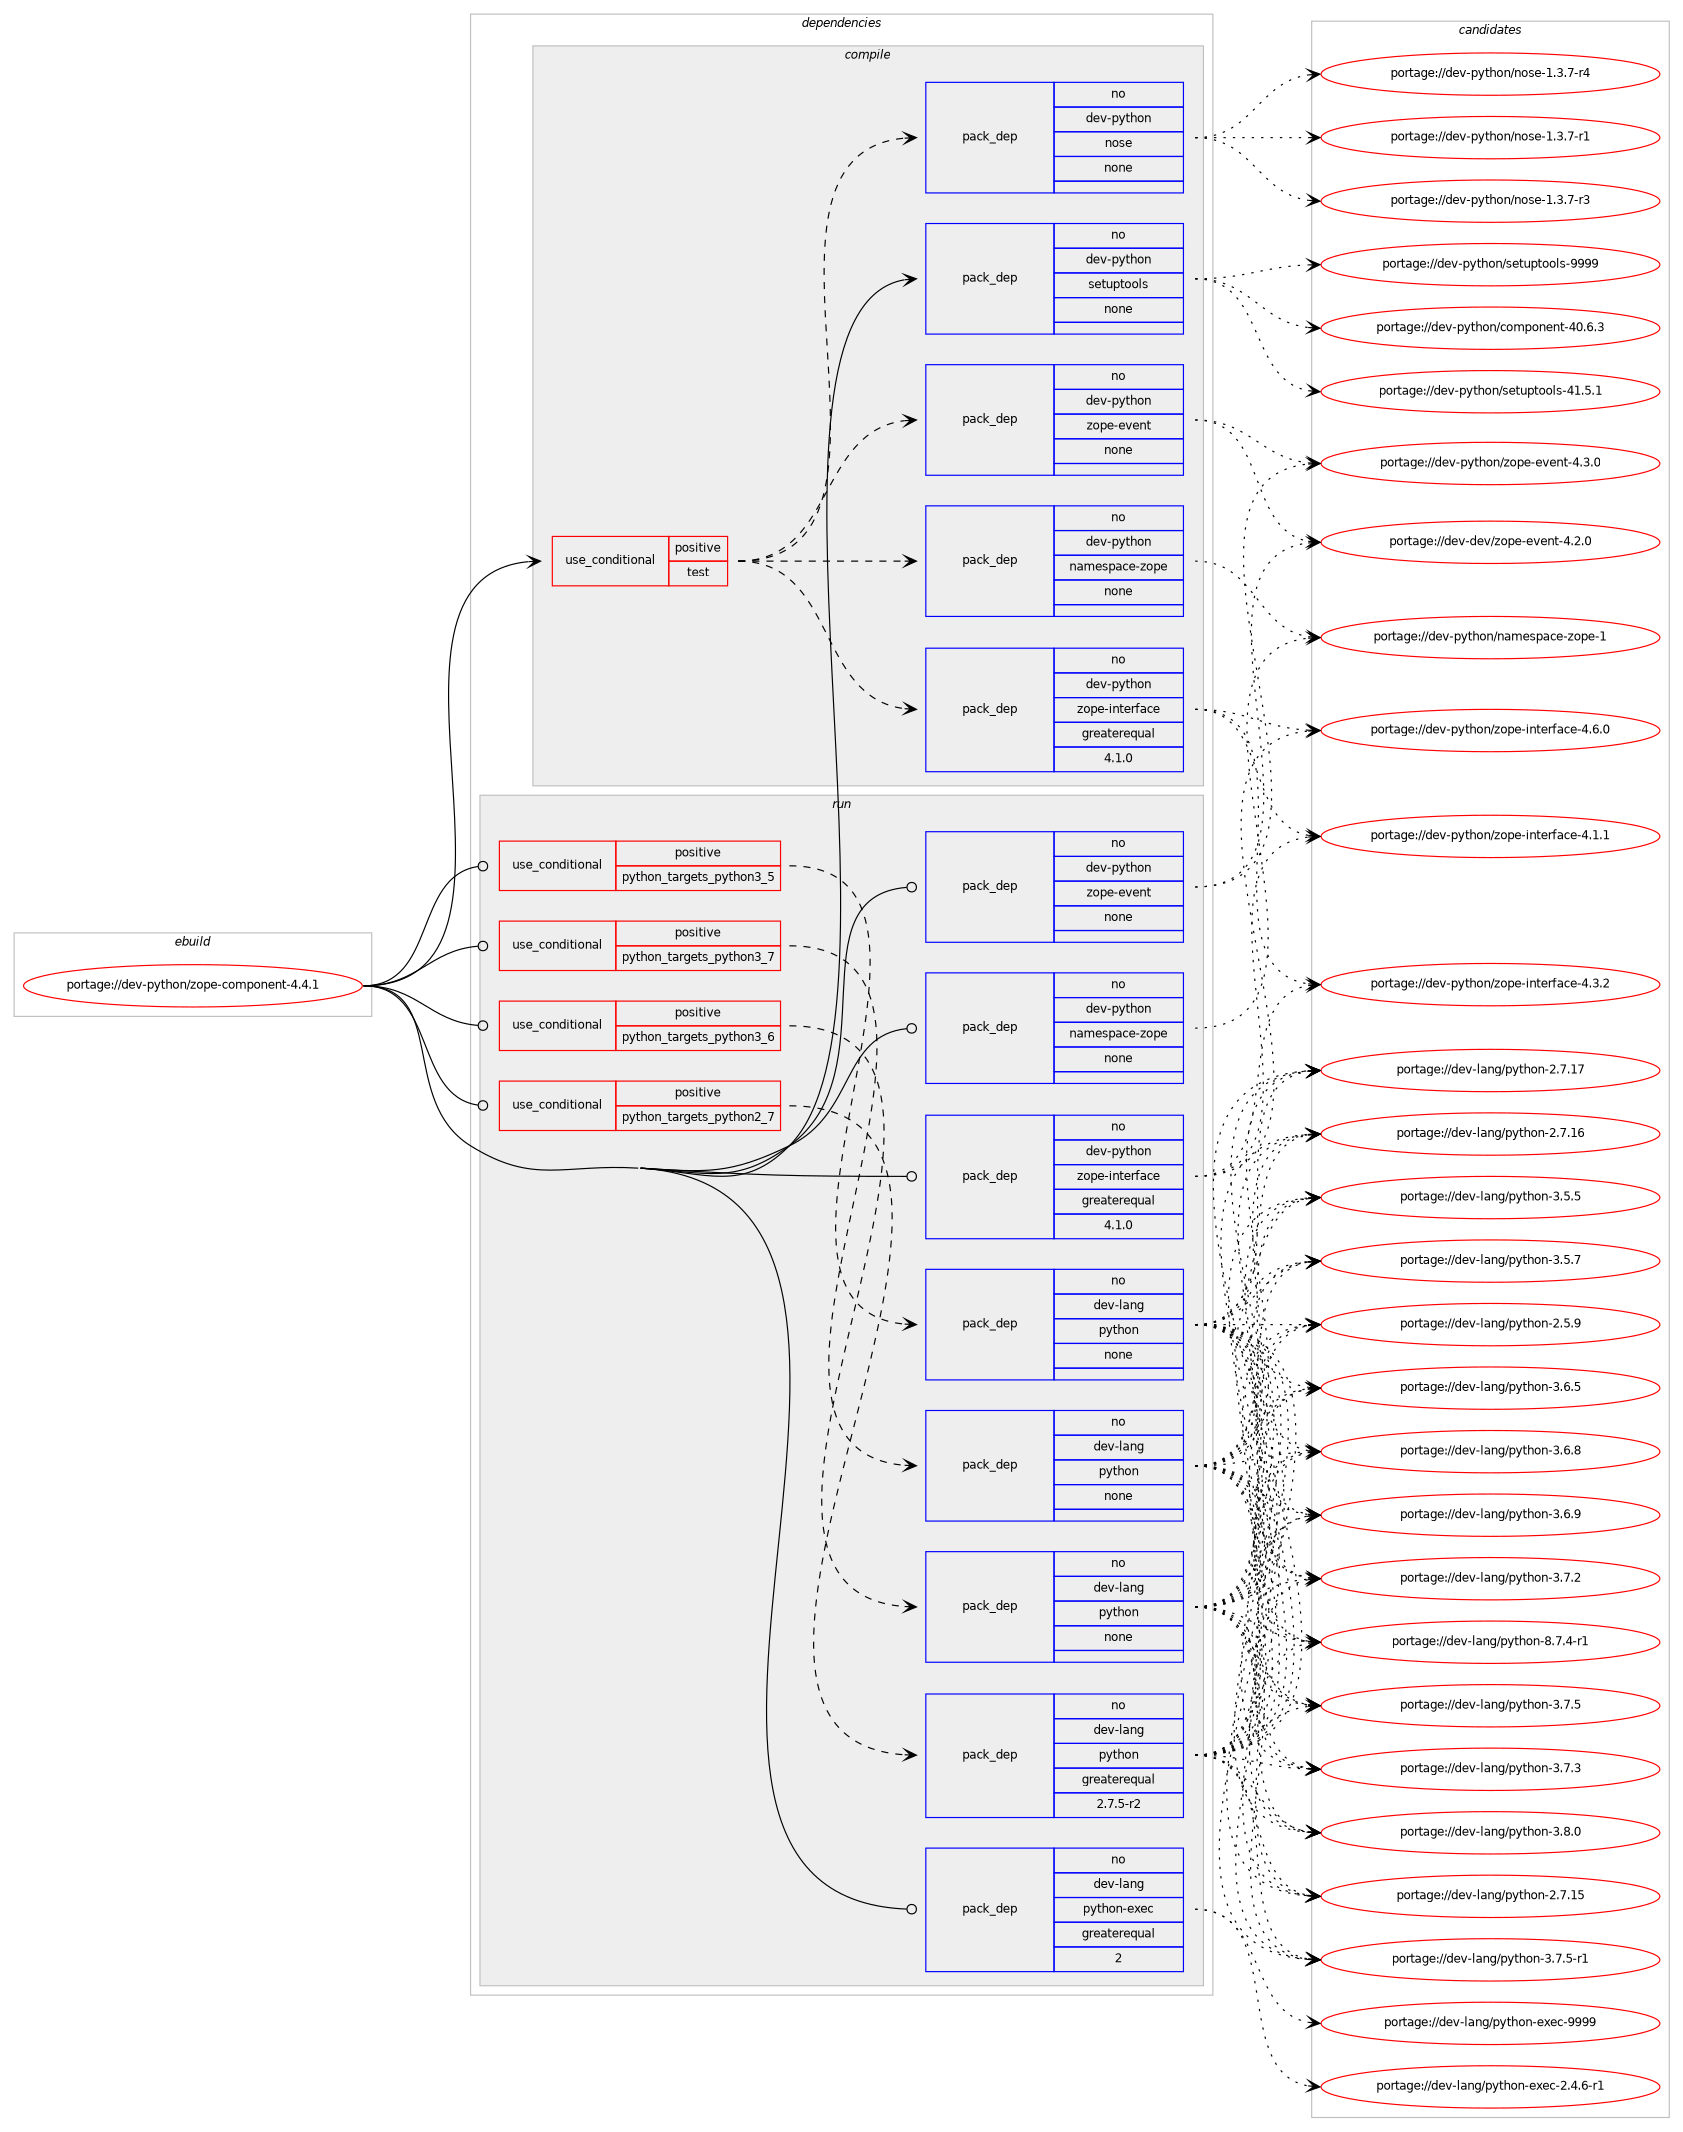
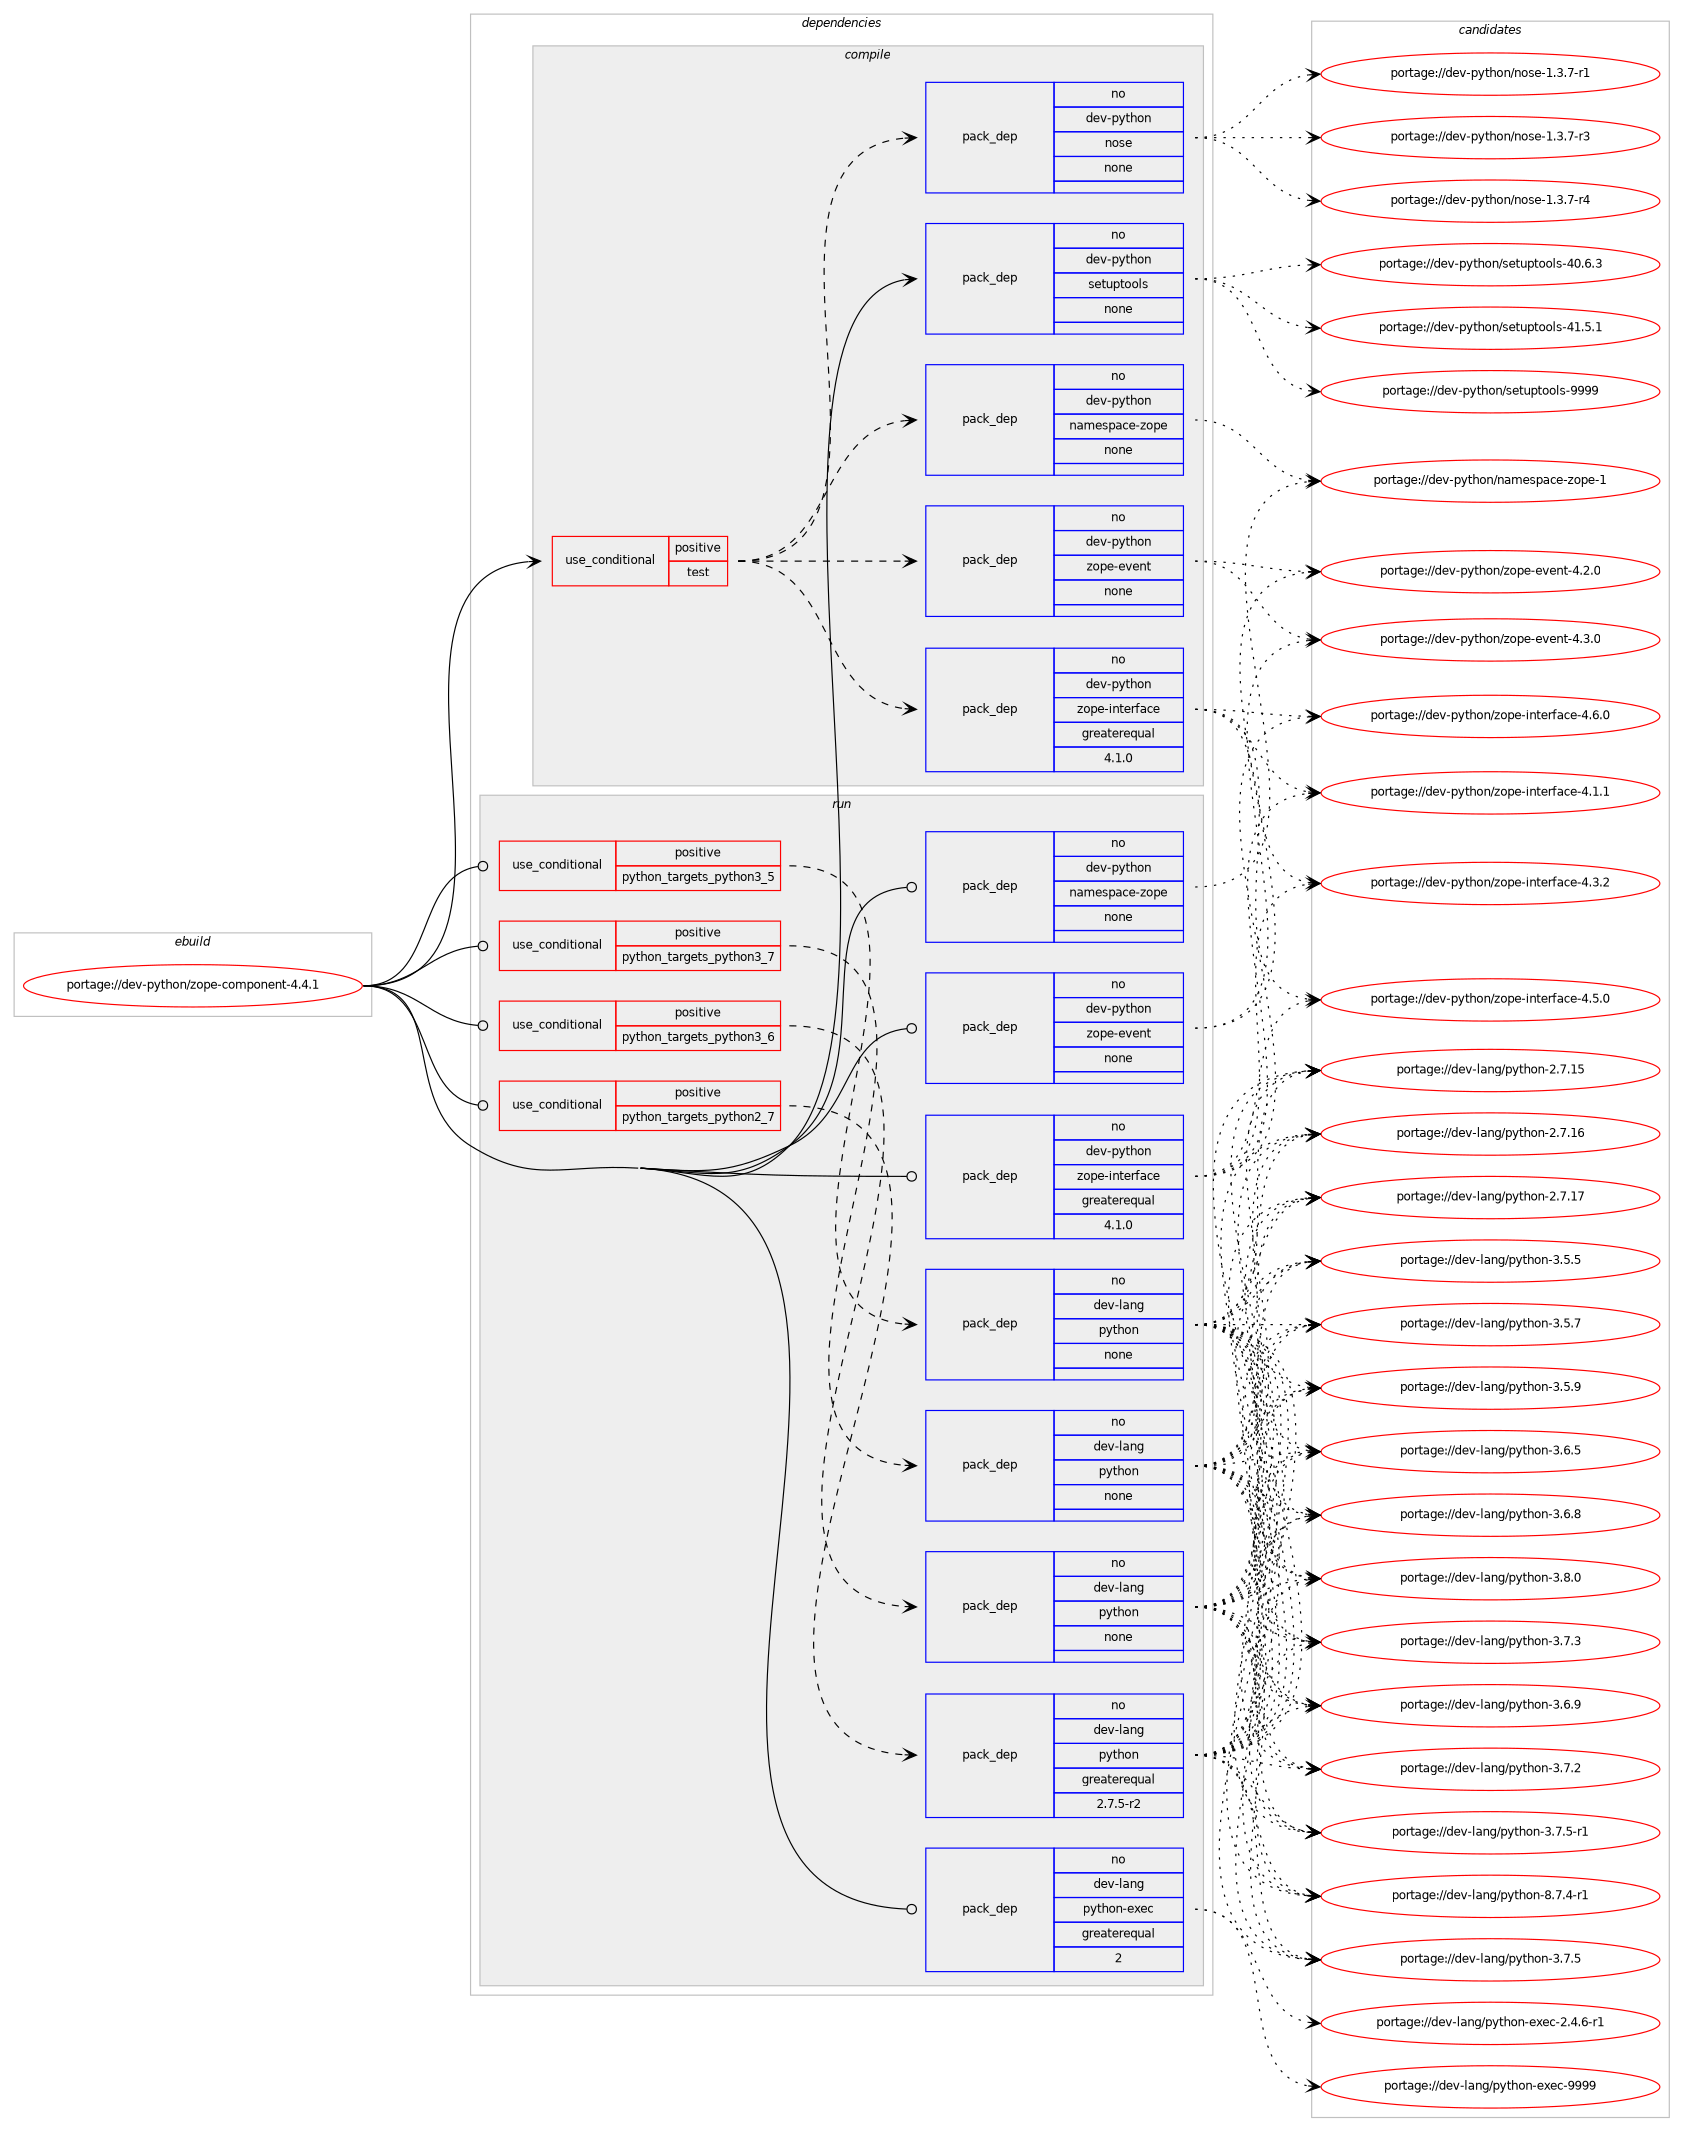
(1490, 328) -> (1490, 265)
(1490, 542) -> (1490, 572)
none -> (1490, 1000)
(1490, 1325) -> (1490, 1388)
